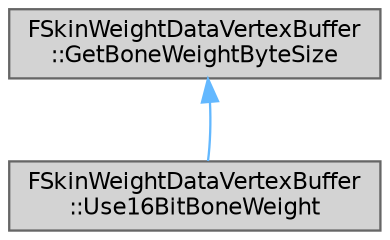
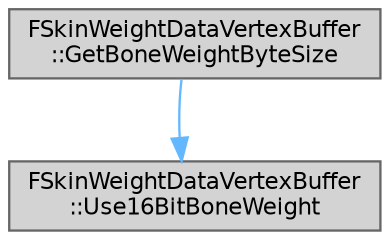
(210, 131) -> (179, 108)
